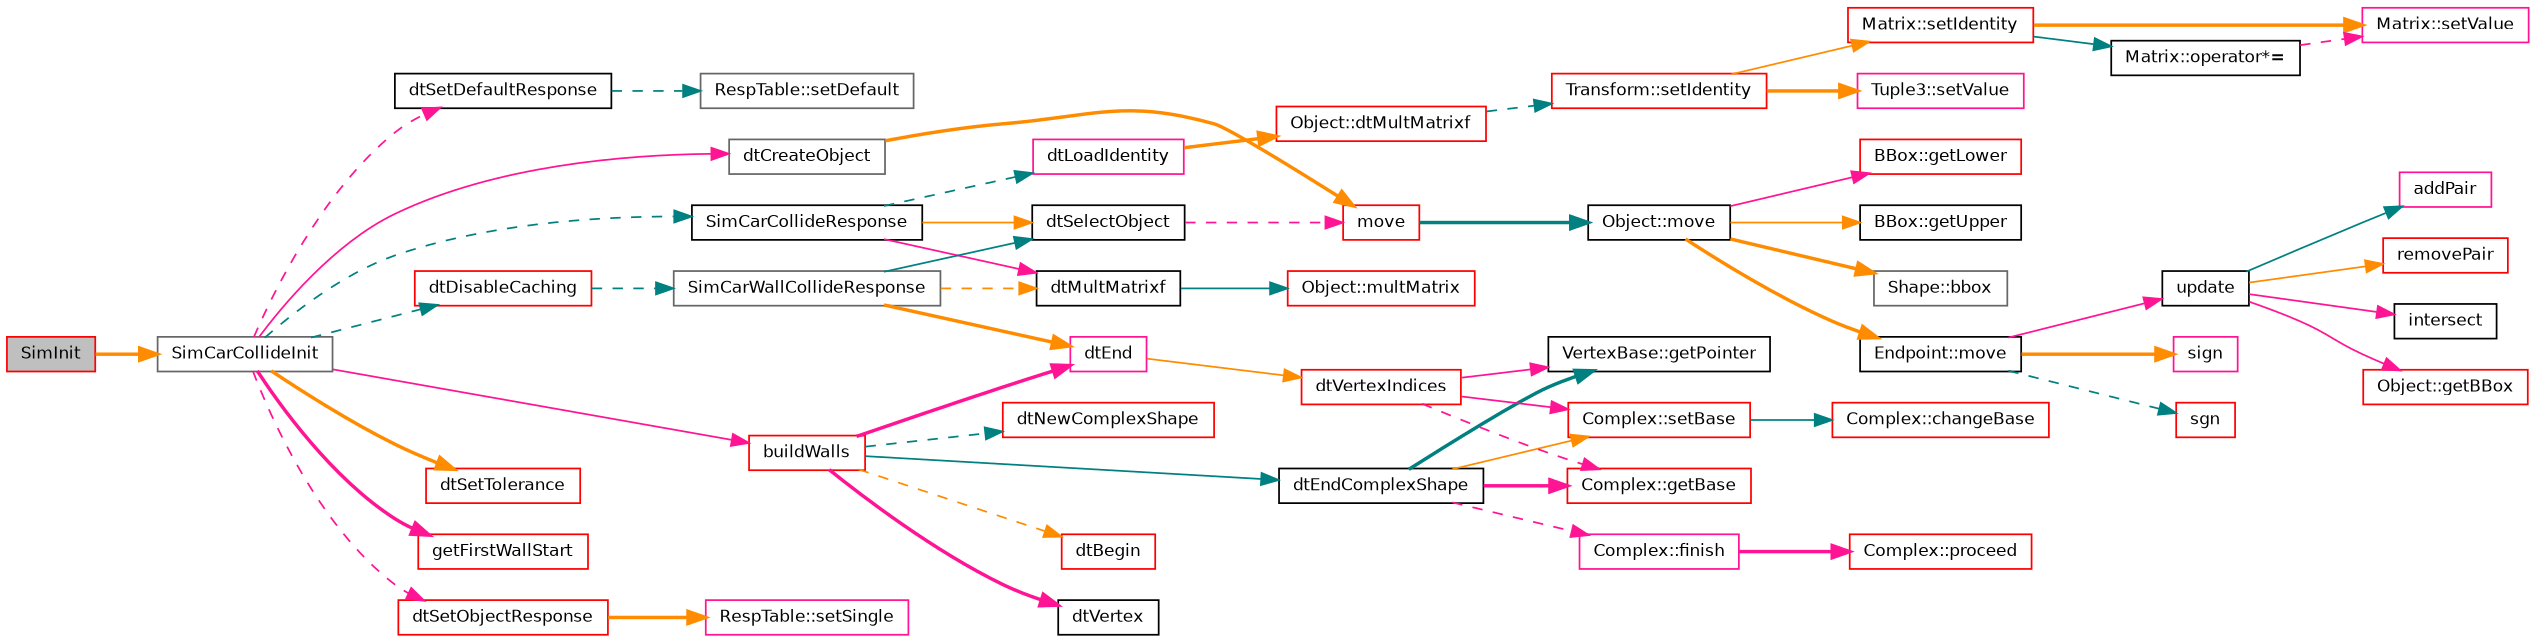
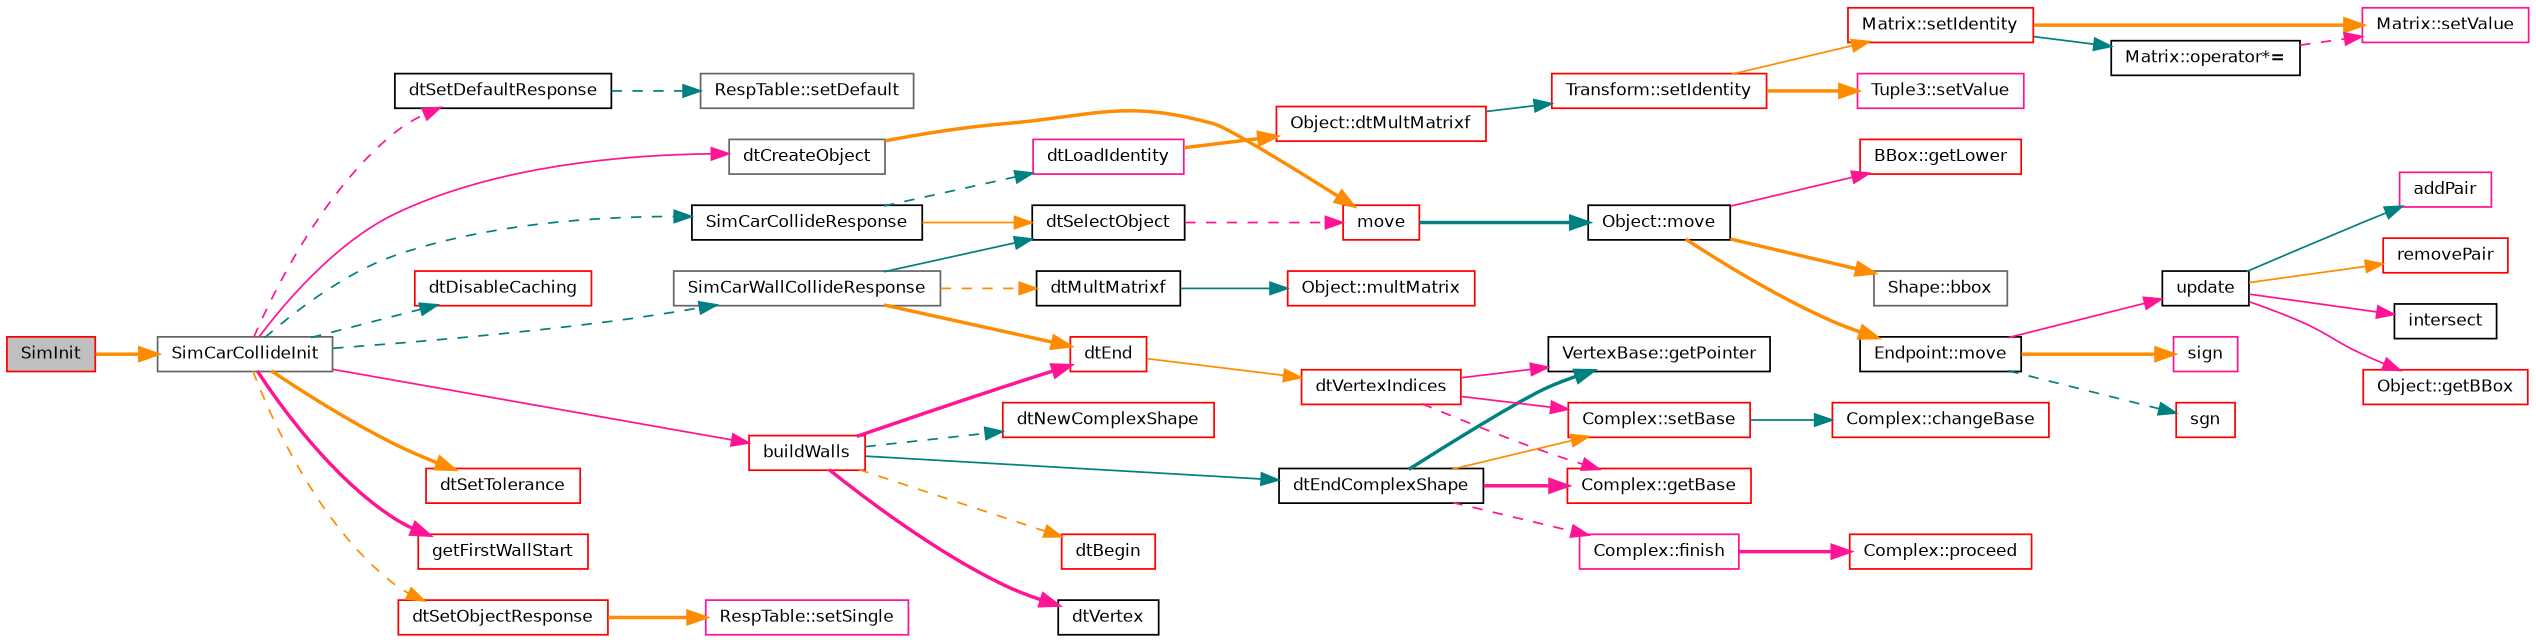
(1510, 109) -> (1510, 109)
(1941, 223) -> none
(931, 250) -> none
(624, 288) -> (517, 332)
(1108, 354) -> (1108, 354)
(315, 494) -> (315, 494)
